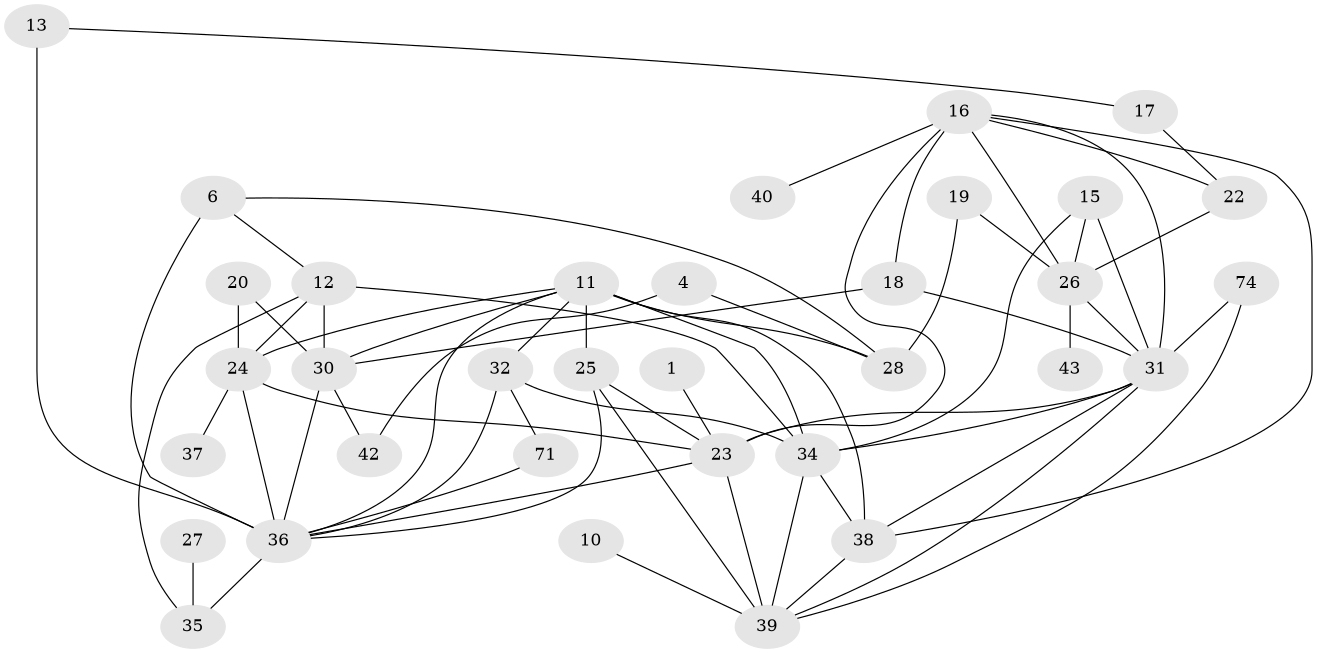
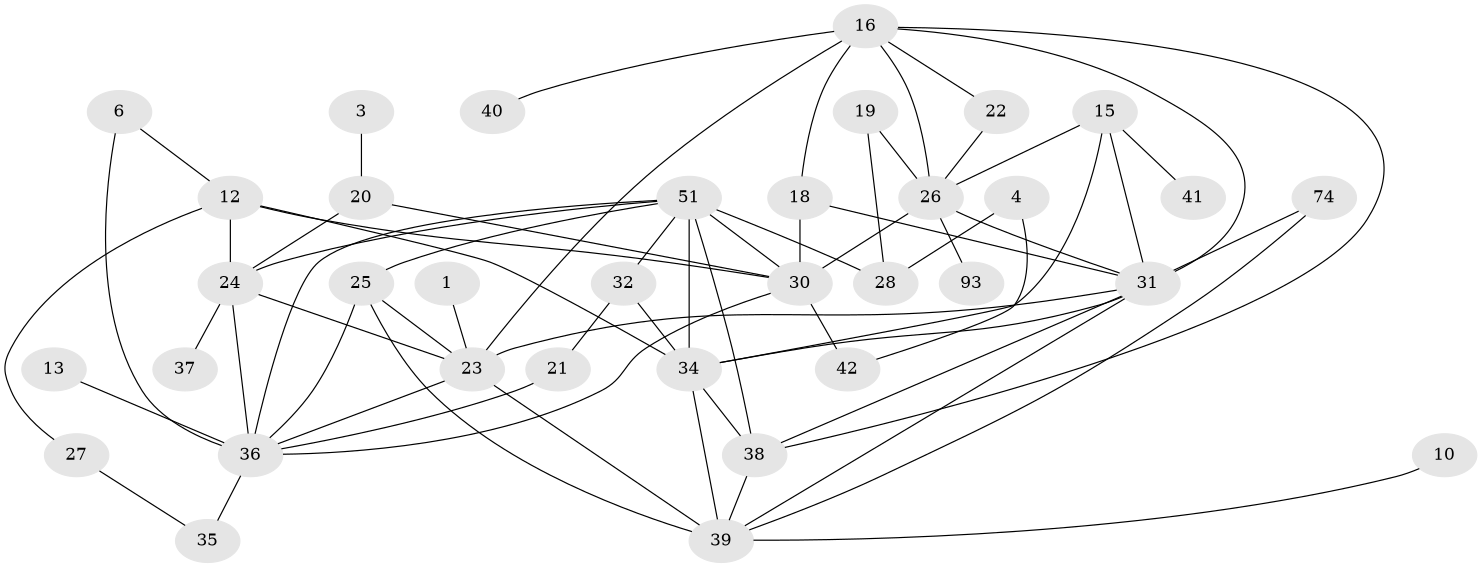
none -> (361, 112)
(1145, 112) -> none
none -> (1193, 198)
(575, 223) -> none
none -> (865, 241)
(586, 284) -> (689, 198)
(1070, 369) -> (972, 284)
(154, 419) -> (51, 296)
(546, 455) -> (558, 369)
(439, 487) -> none
